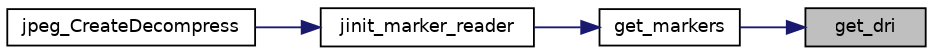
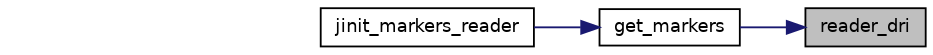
(131, 27) -> none
(427, 27) -> (427, 27)
(866, 27) -> (866, 27)
